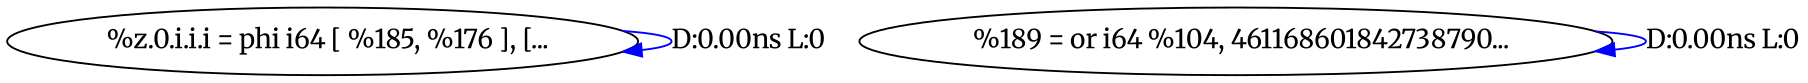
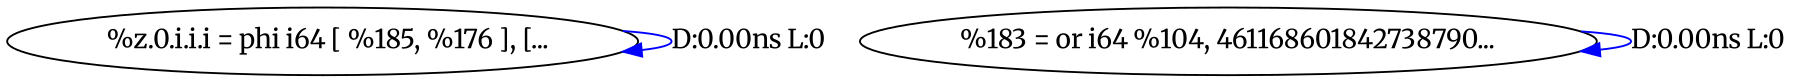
(1236, 41) -> (1228, 41)
